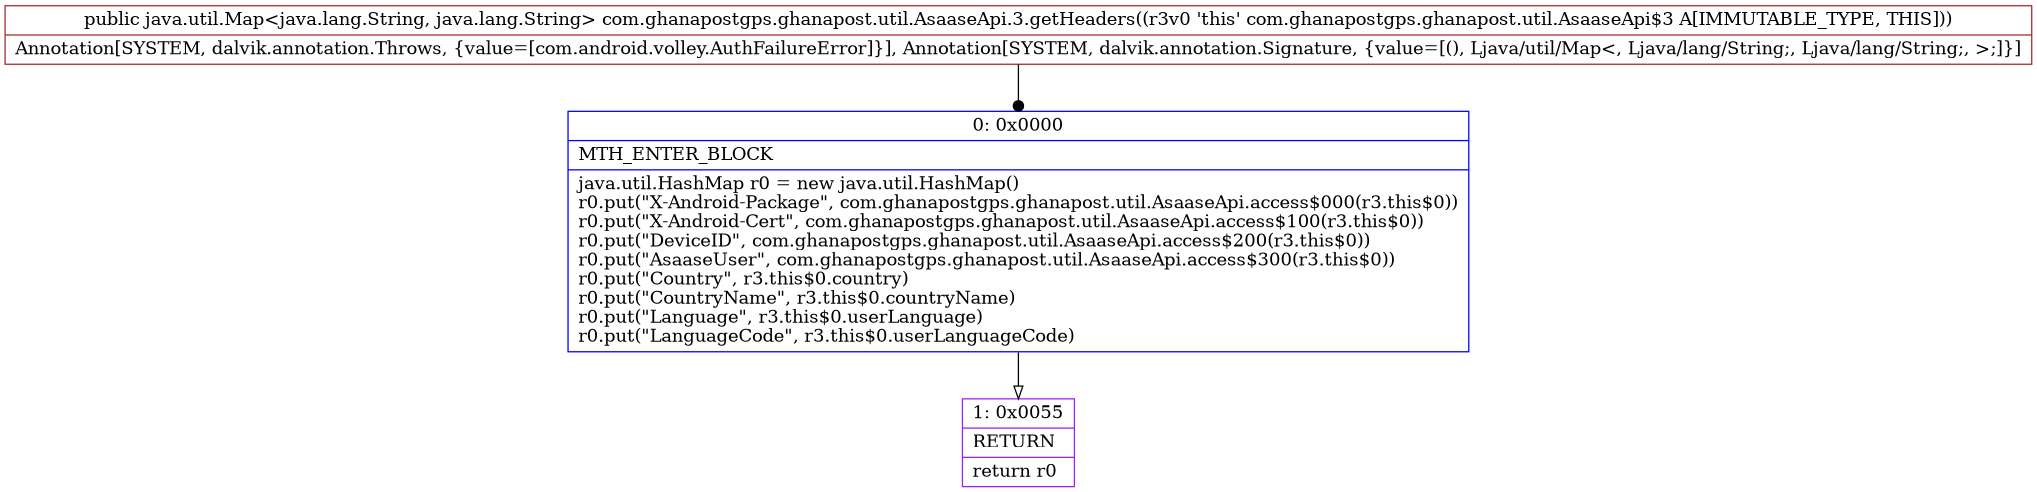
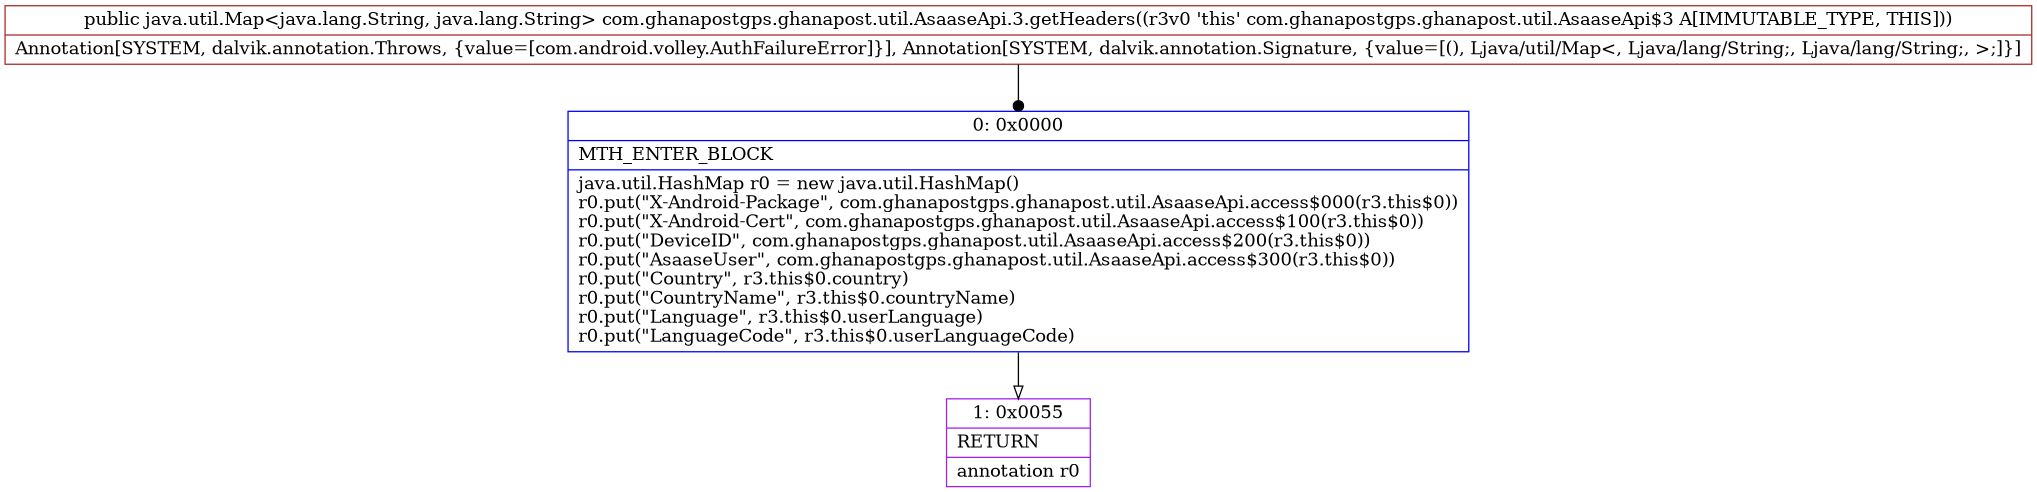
(1015, 471) -> (1018, 471)
